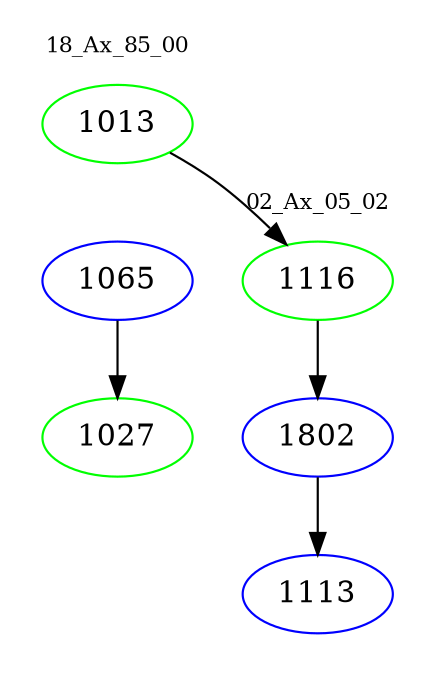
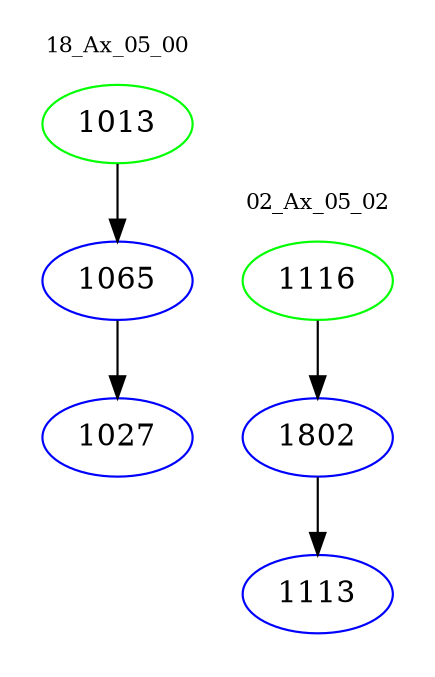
(118, 47) -> (118, 47)
(240, 201) -> (118, 192)
(118, 437) -> (118, 437)
